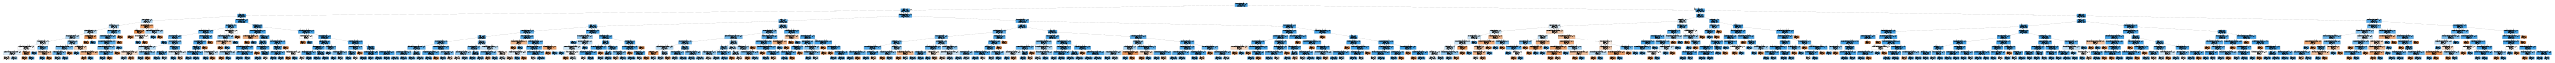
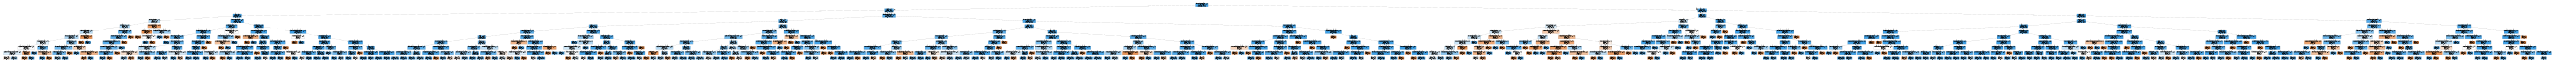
(2540, 58) -> none
